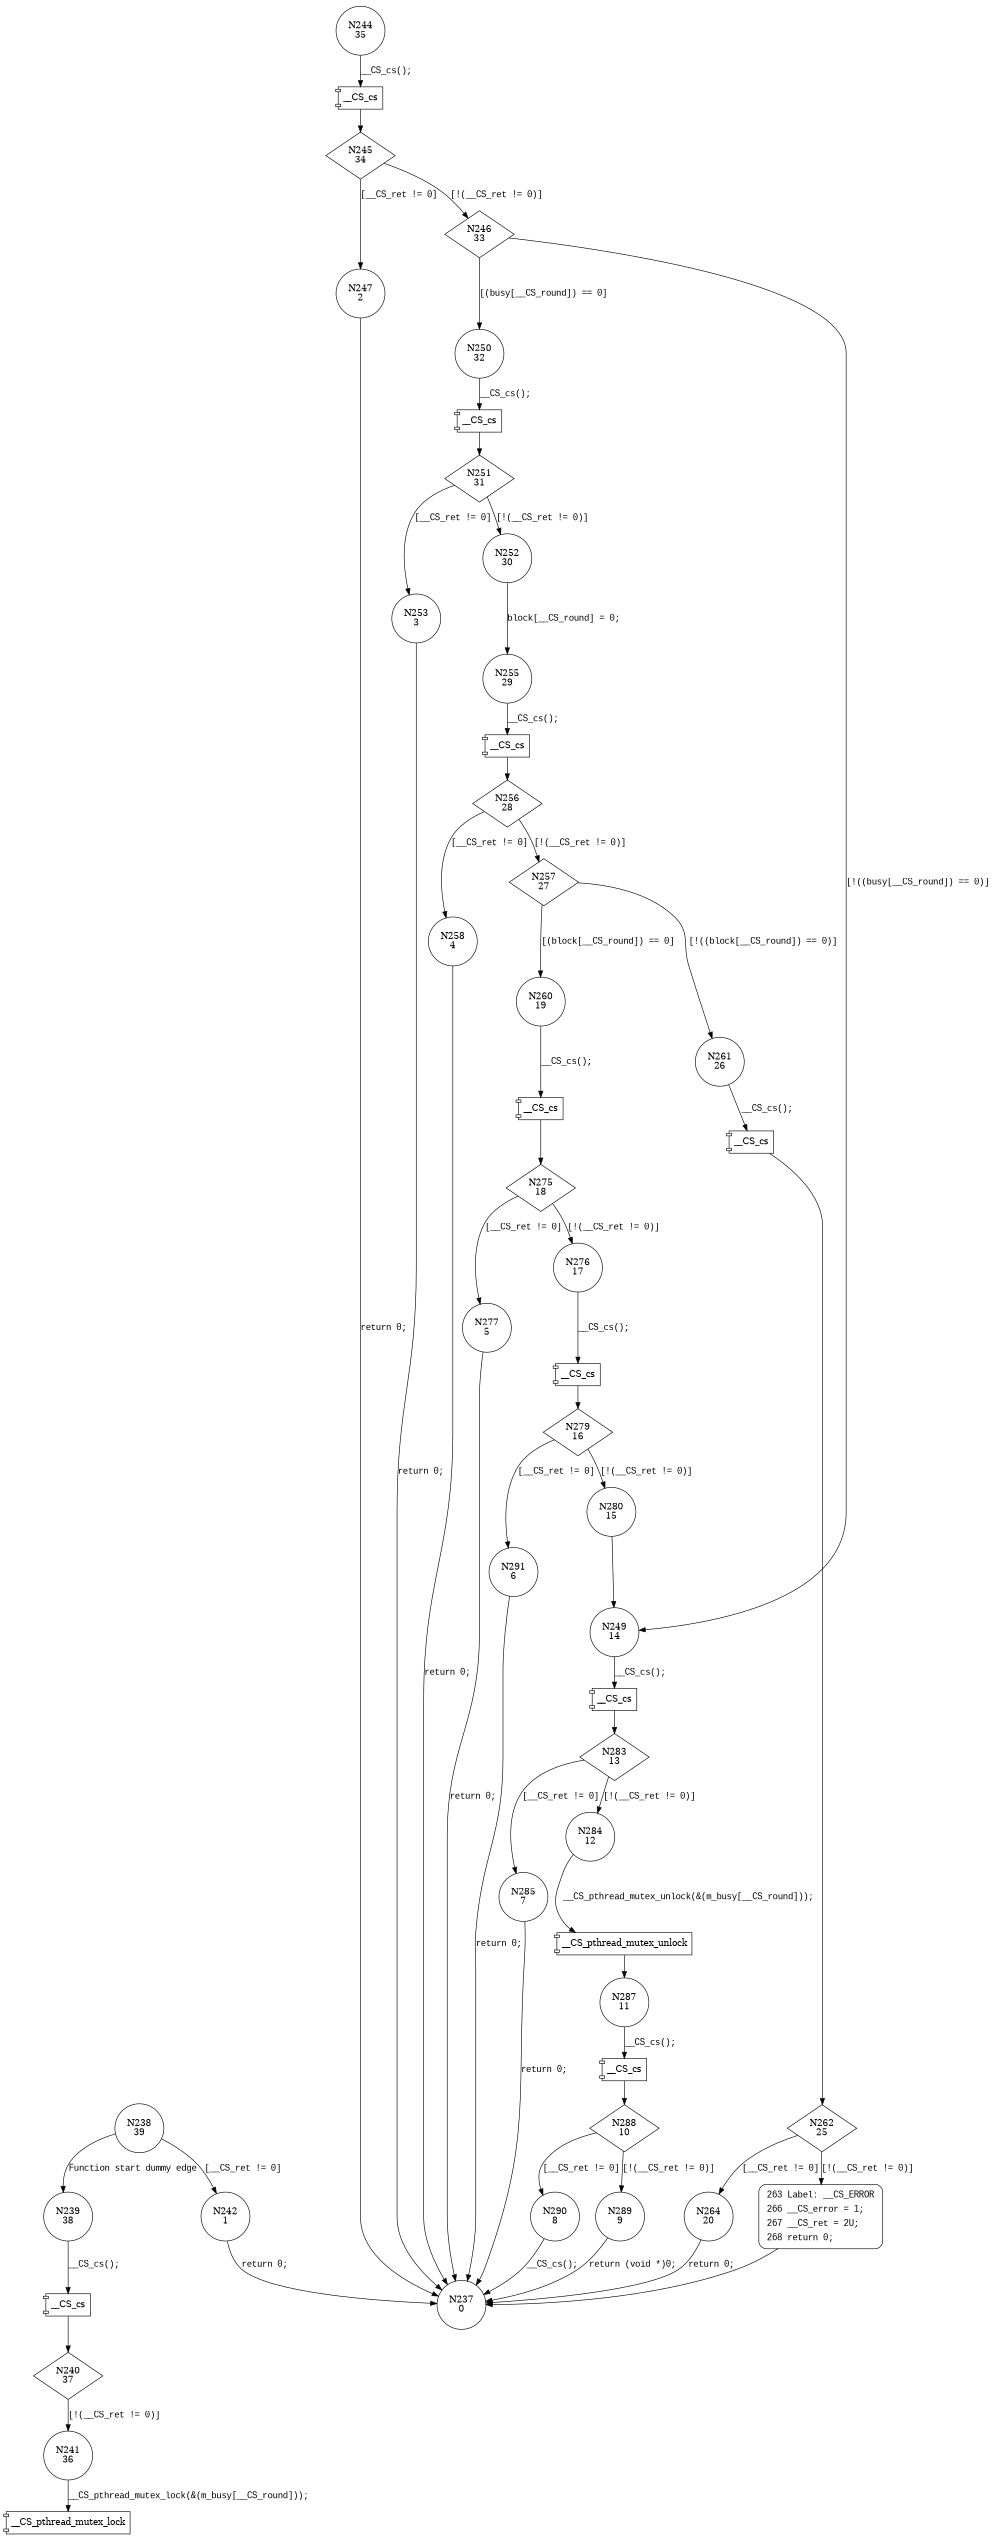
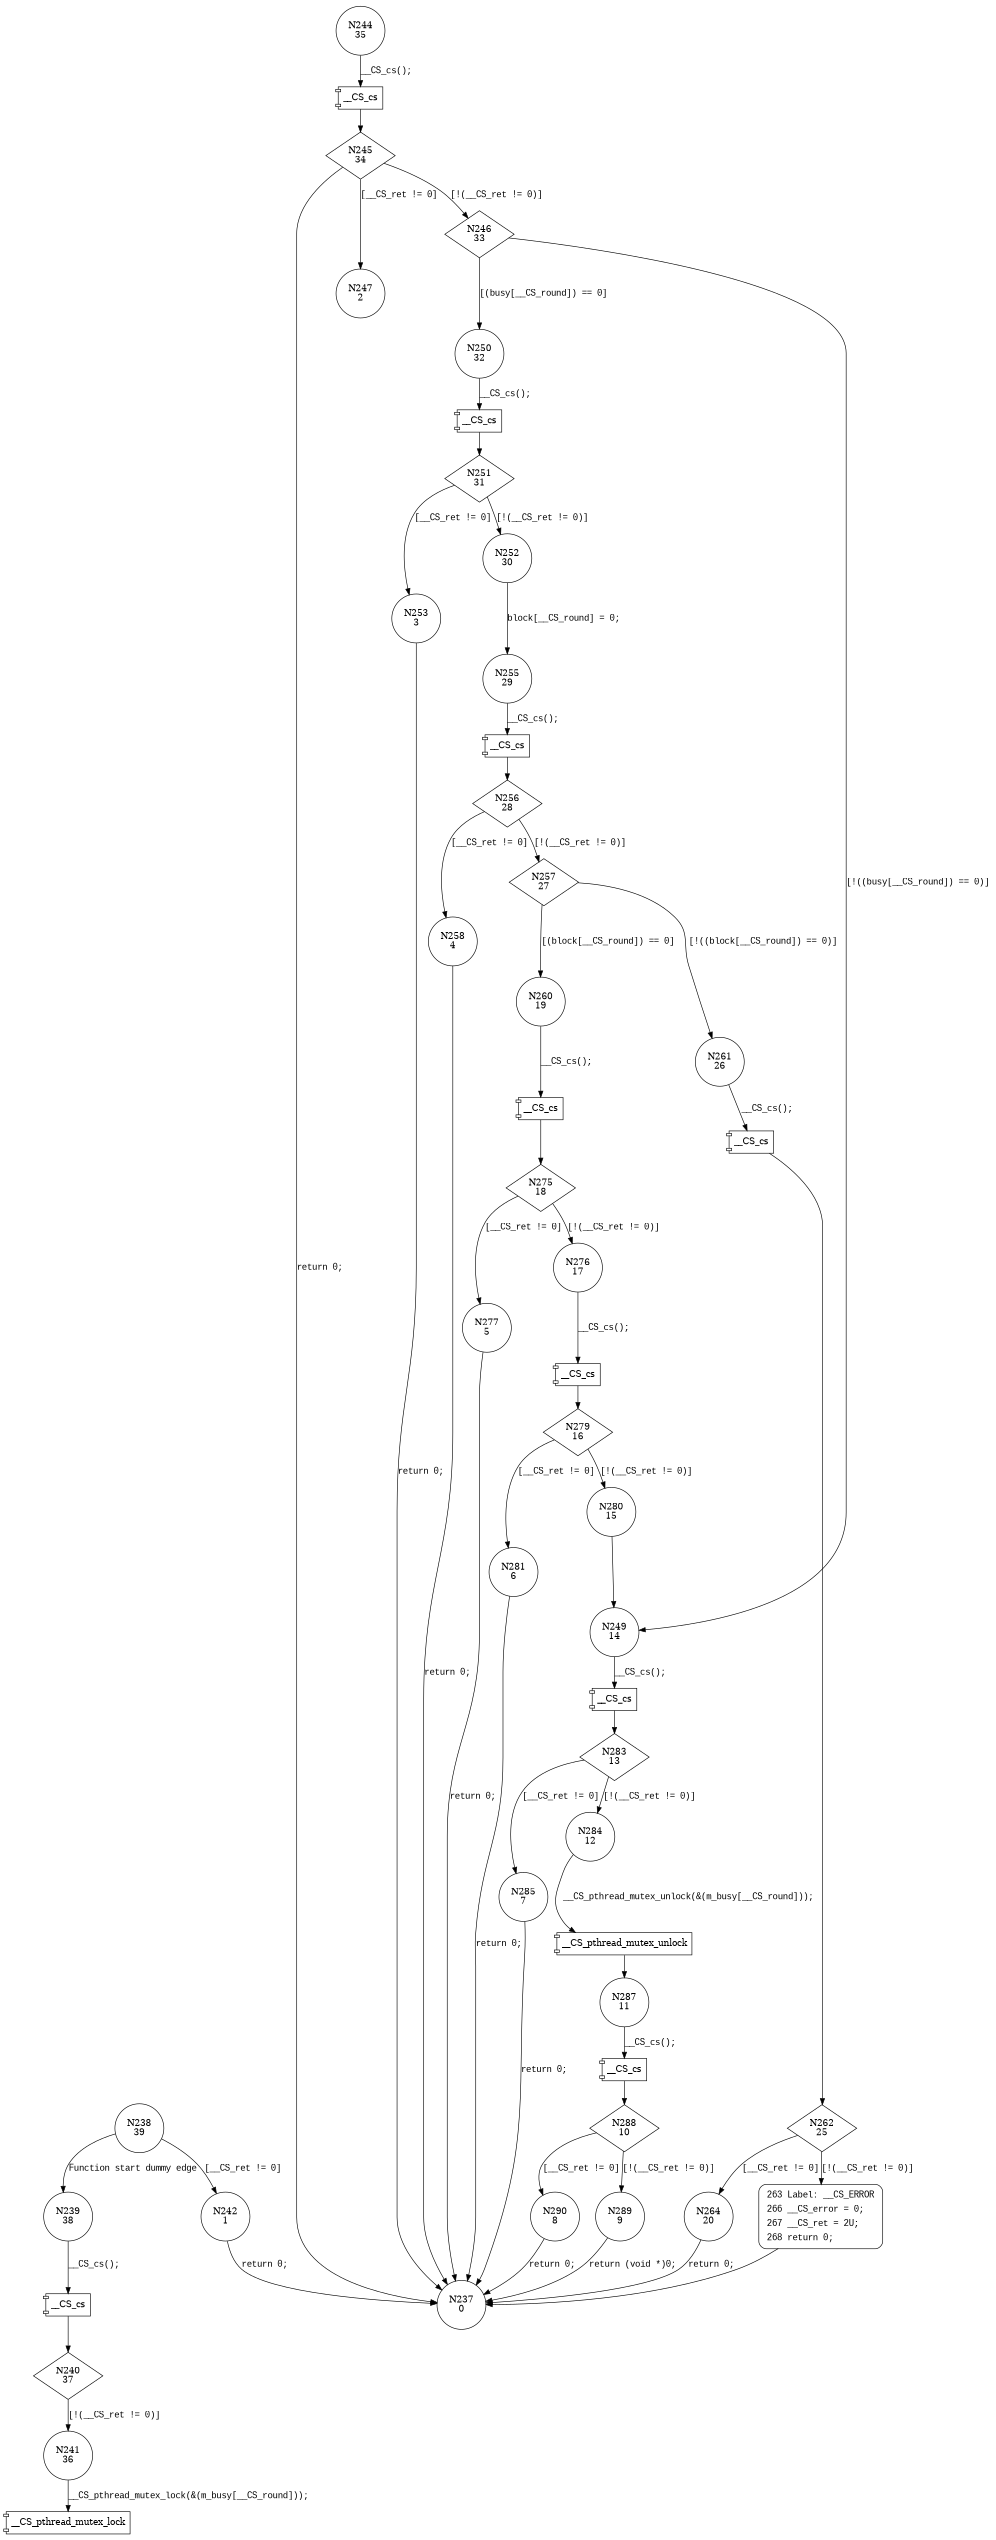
(361, 1323) -> (297, 1270)
(514, 1572) -> (514, 1572)
(826, 2209) -> (826, 2209)
(552, 2265) -> (552, 2265)
